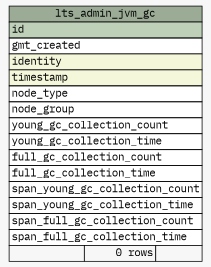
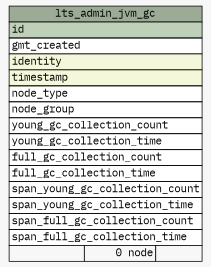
(134, 253) -> (134, 253)
